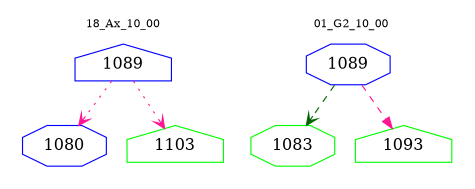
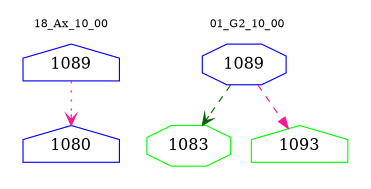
(64, 146) -> (71, 146)
(175, 146) -> none
